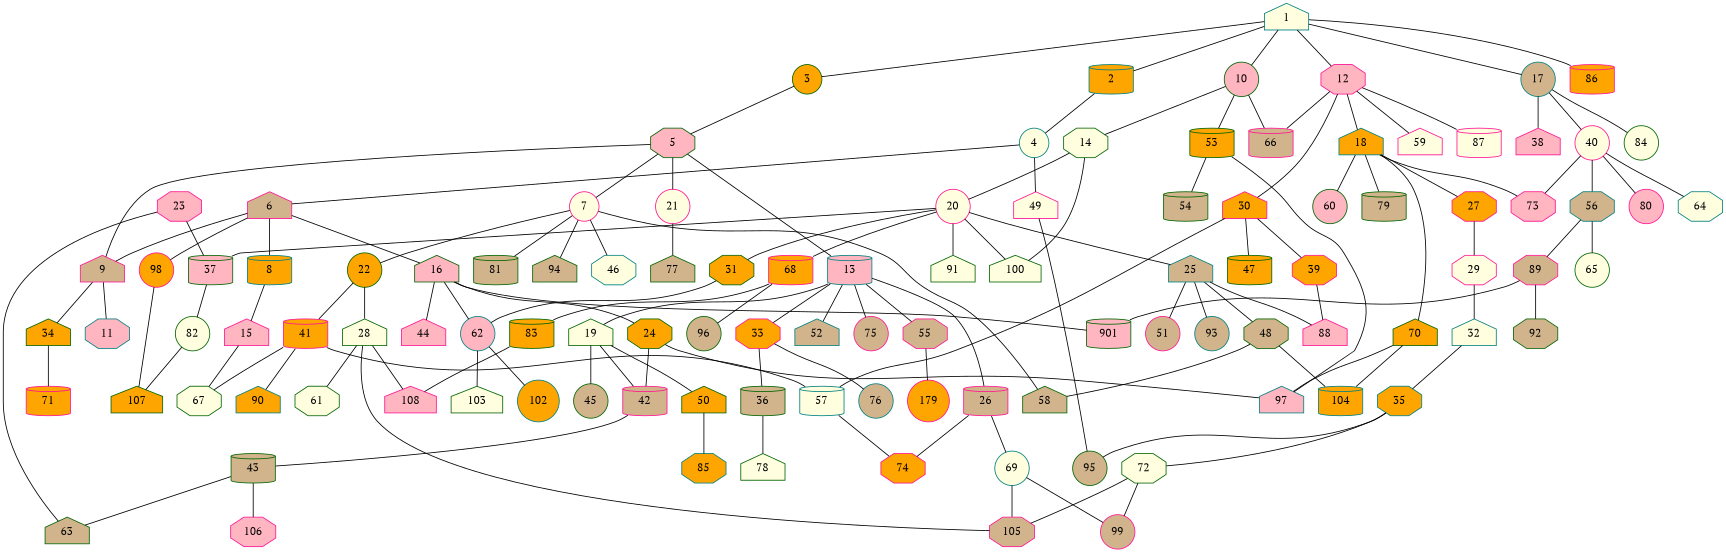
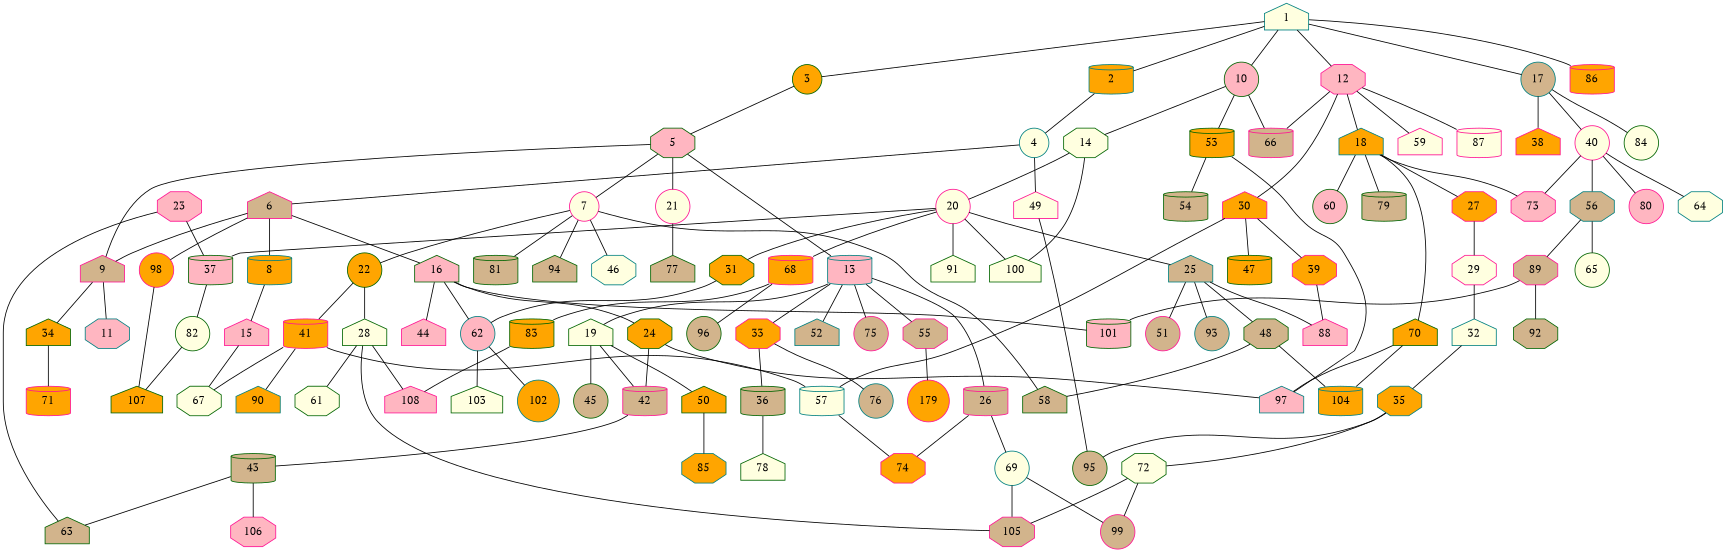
(1538, 143) -> (1538, 143)
(1109, 334) -> (1109, 334)
